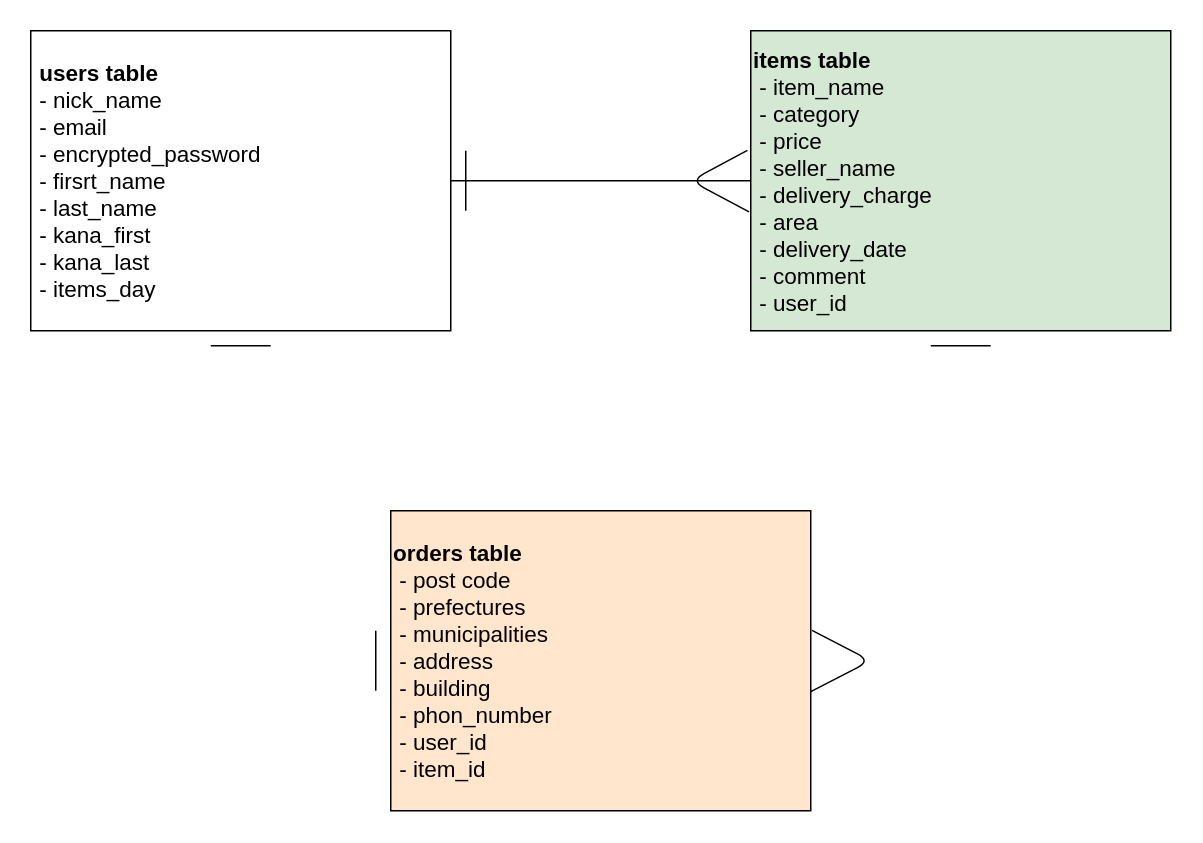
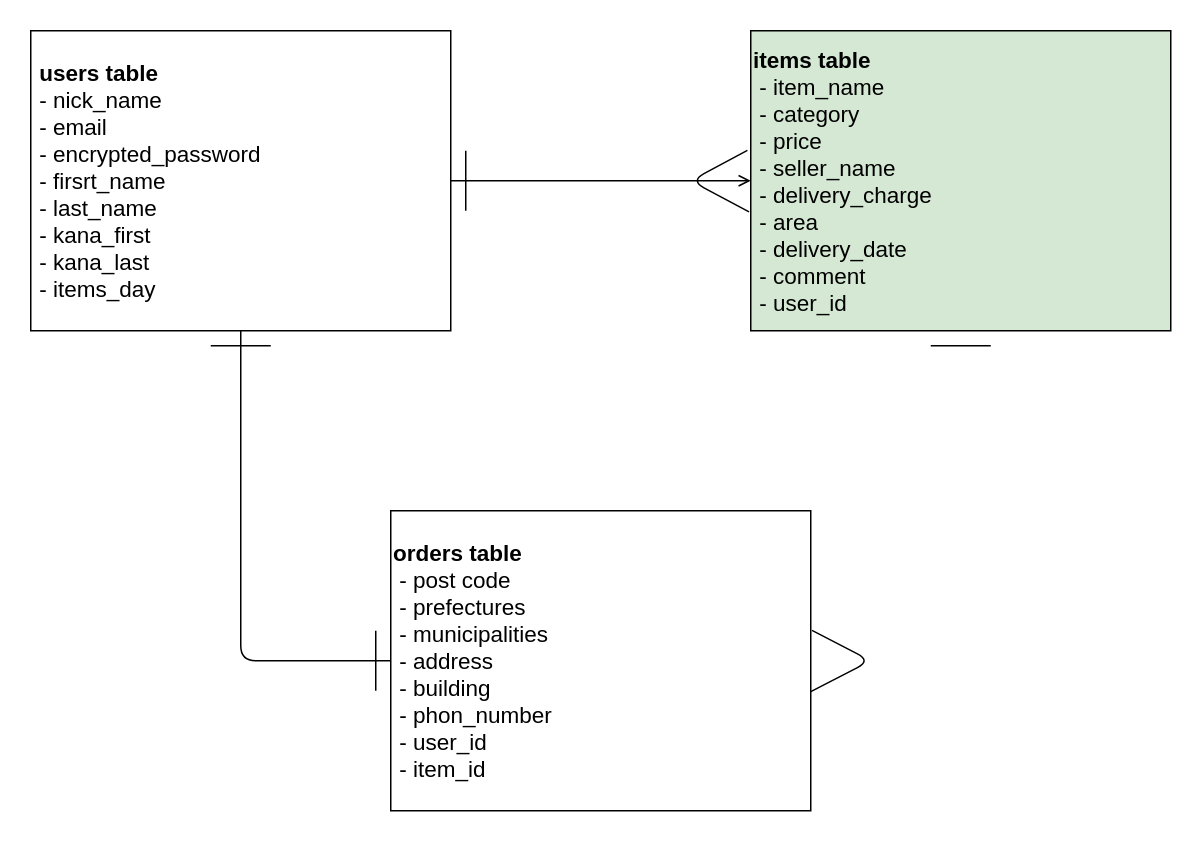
(744, 181) -> (743, 181)
none -> (241, 566)
(601, 661) -> (601, 661)
